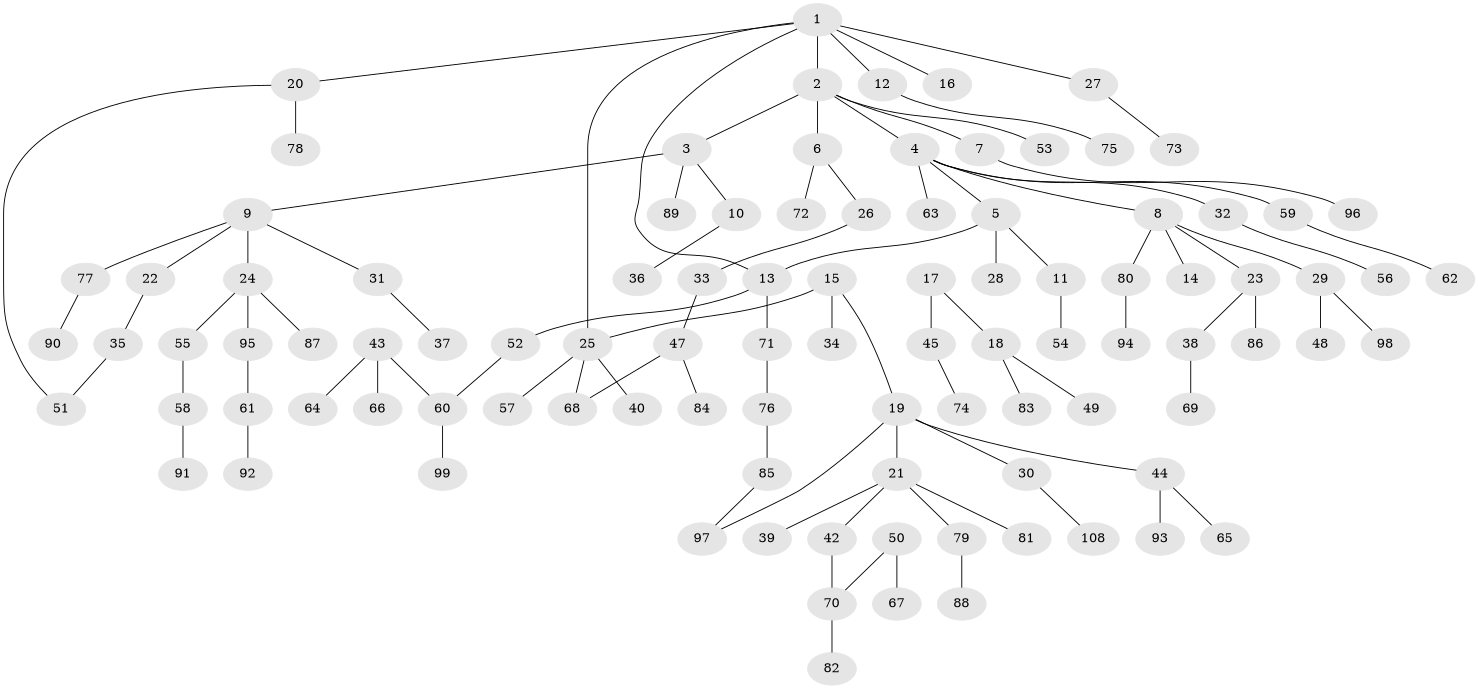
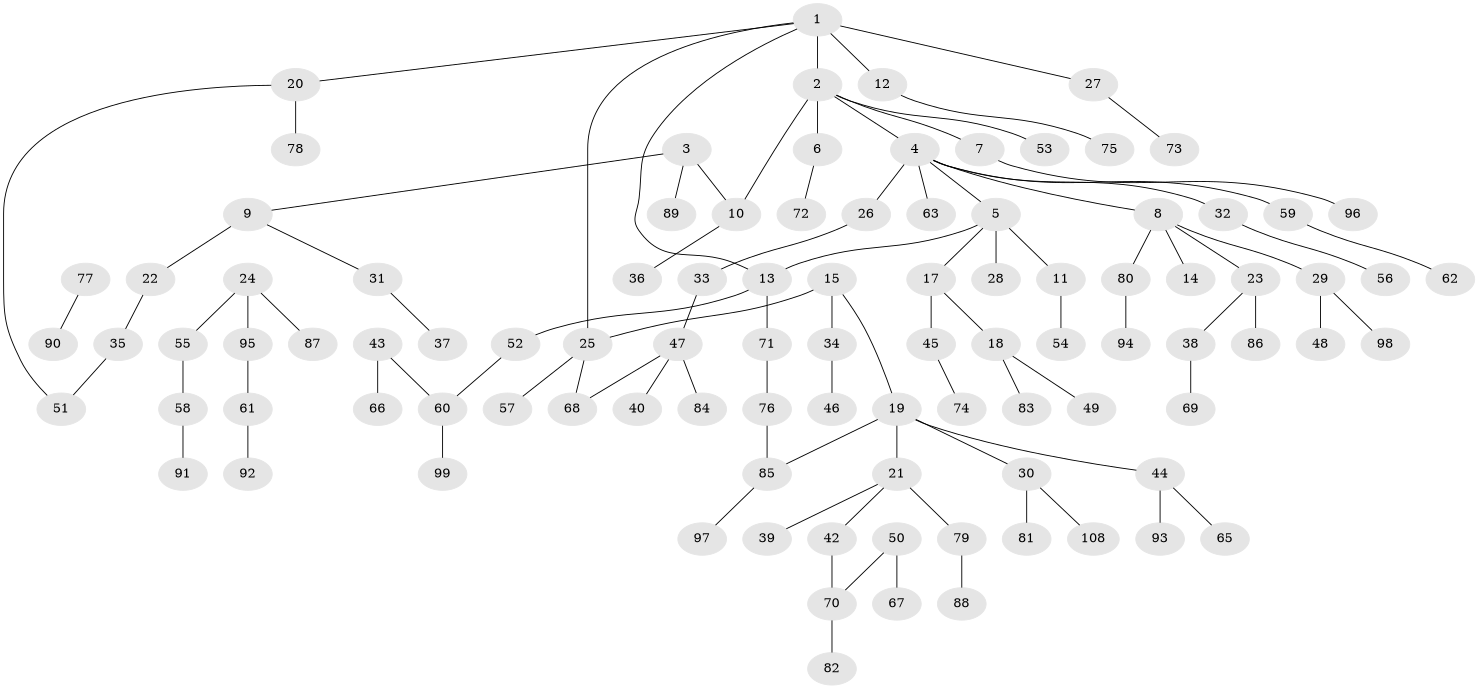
(947, 85) -> none
(752, 117) -> (775, 149)
(842, 182) -> (891, 182)
(165, 245) -> none
(248, 247) -> none
none -> (964, 247)
(613, 377) -> (658, 377)
(313, 409) -> none
none -> (832, 409)
(808, 485) -> (832, 442)
(962, 507) -> (1027, 507)
